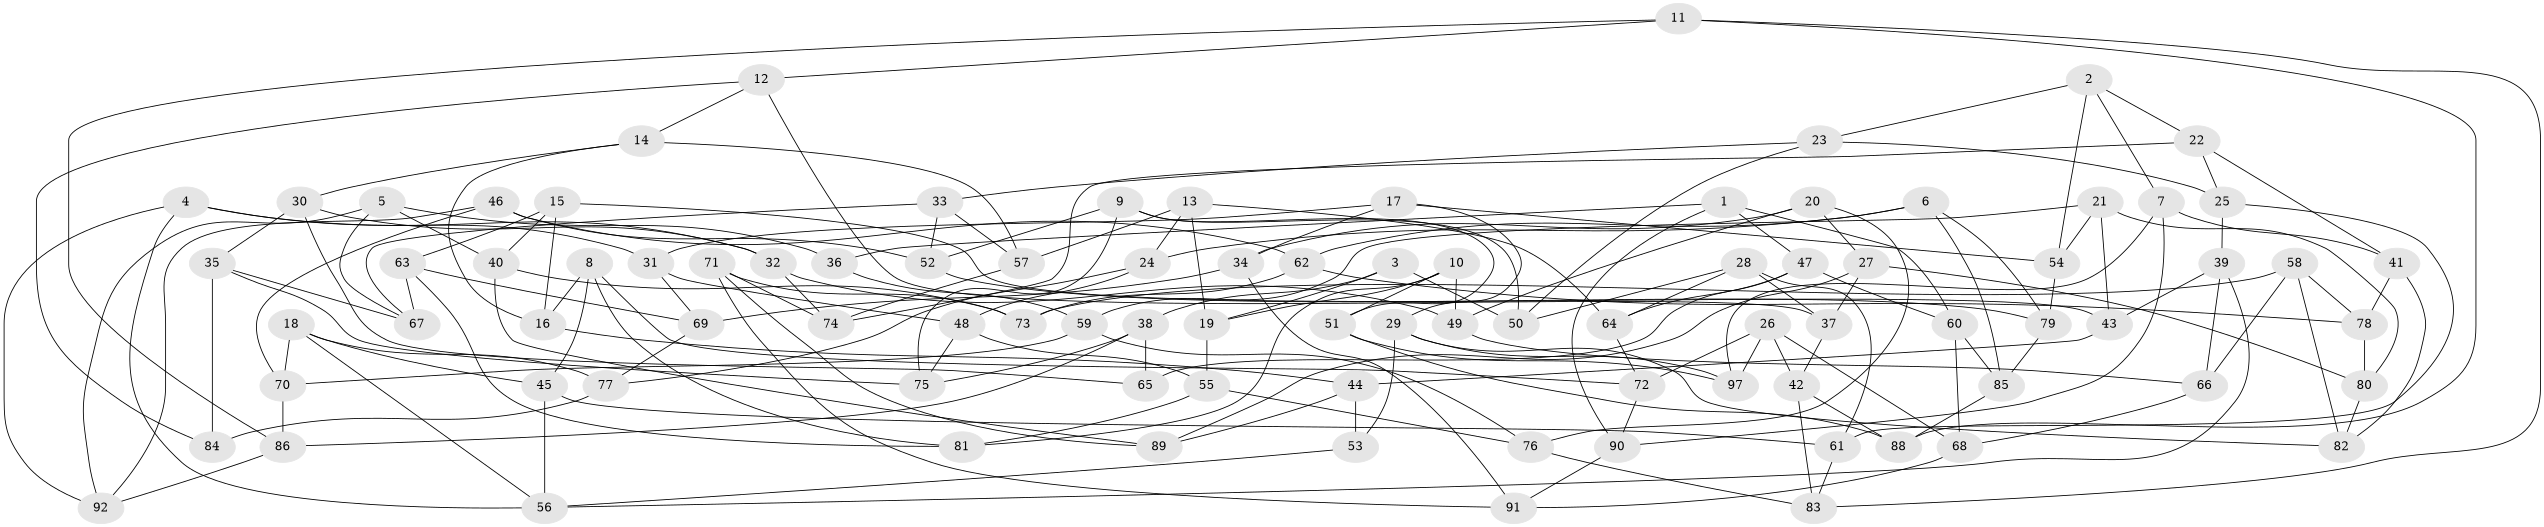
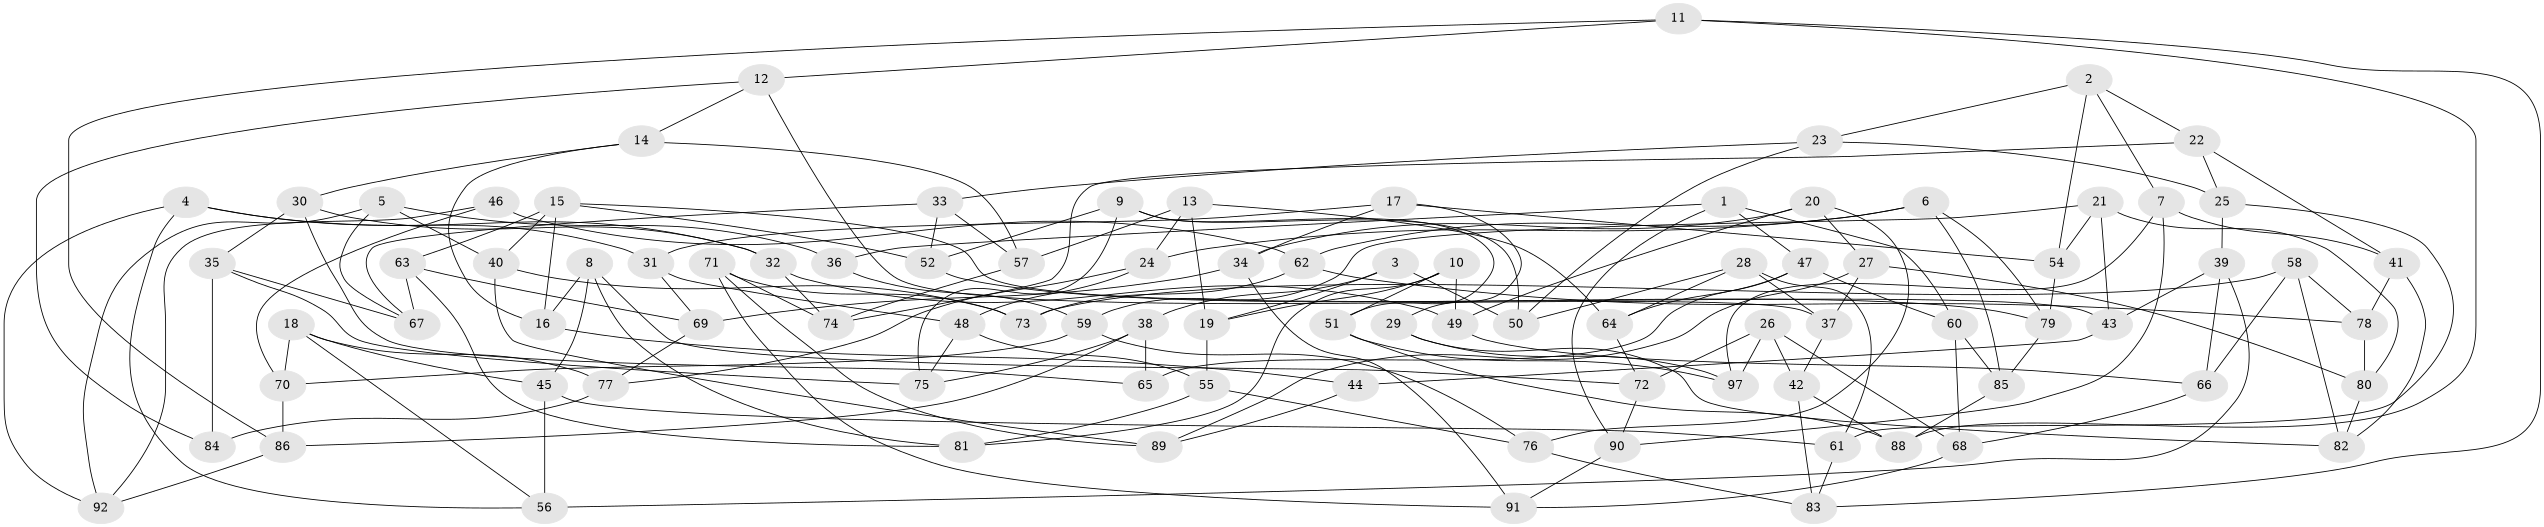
(710, 239) -> (744, 228)
(1356, 447) -> none
